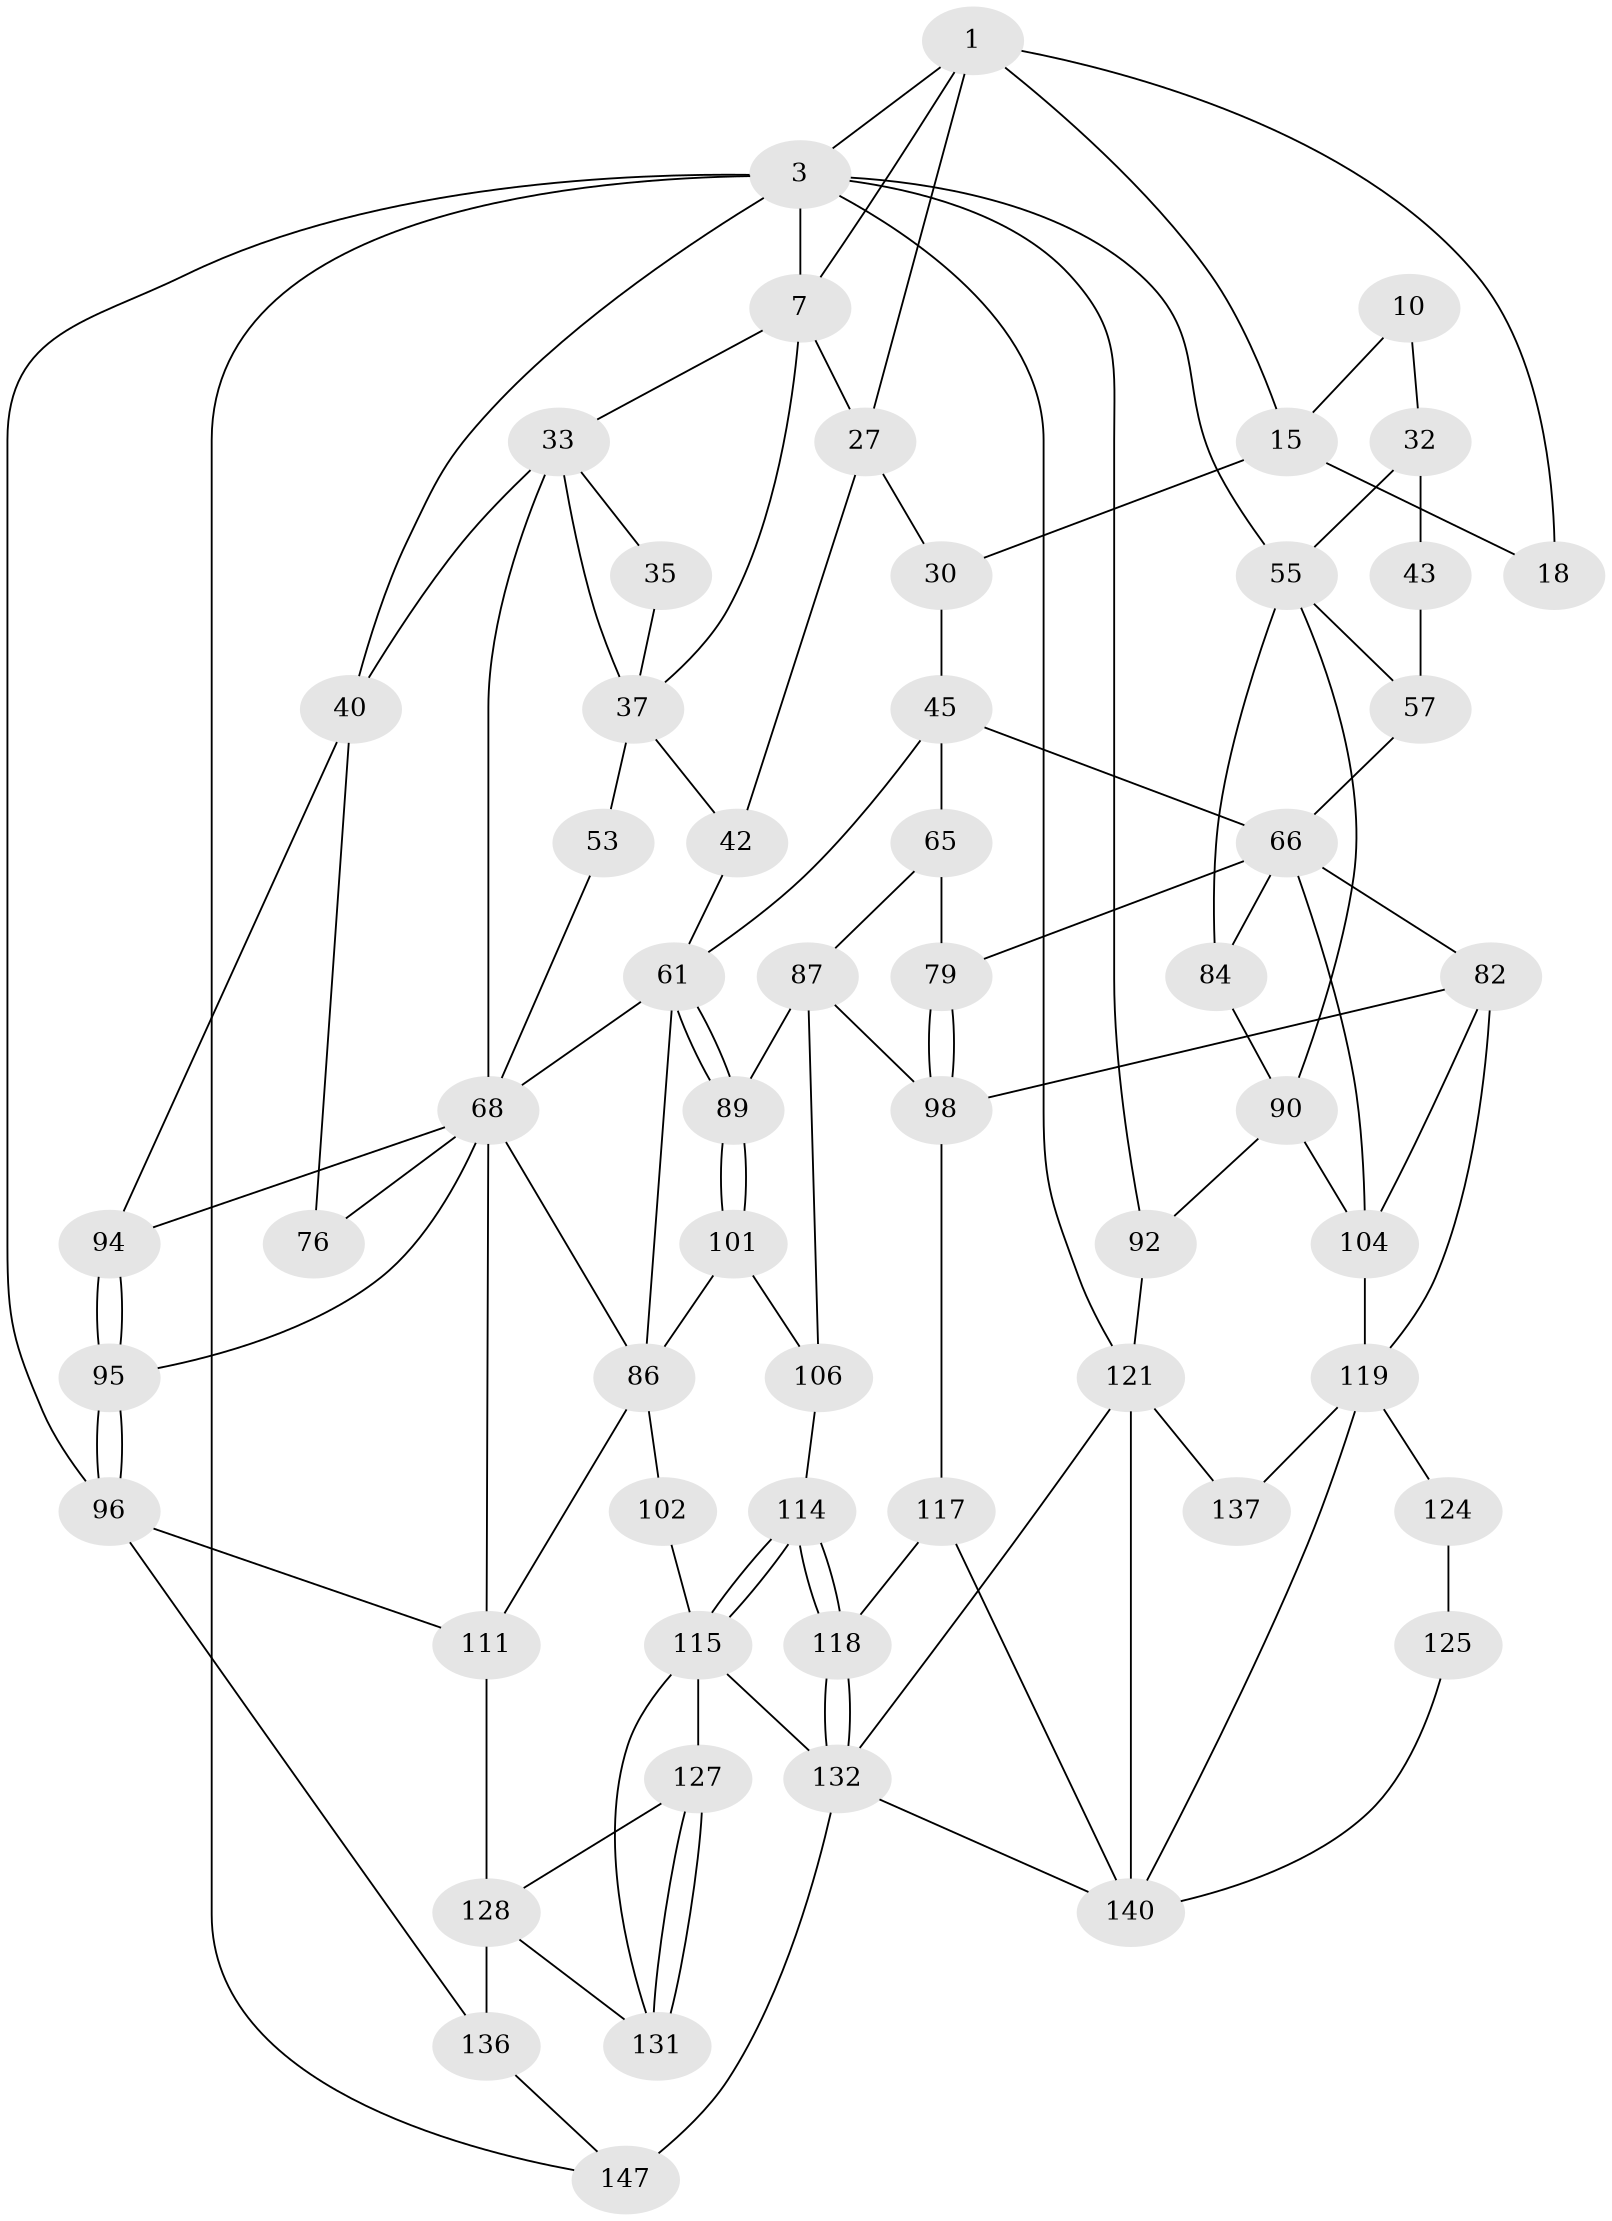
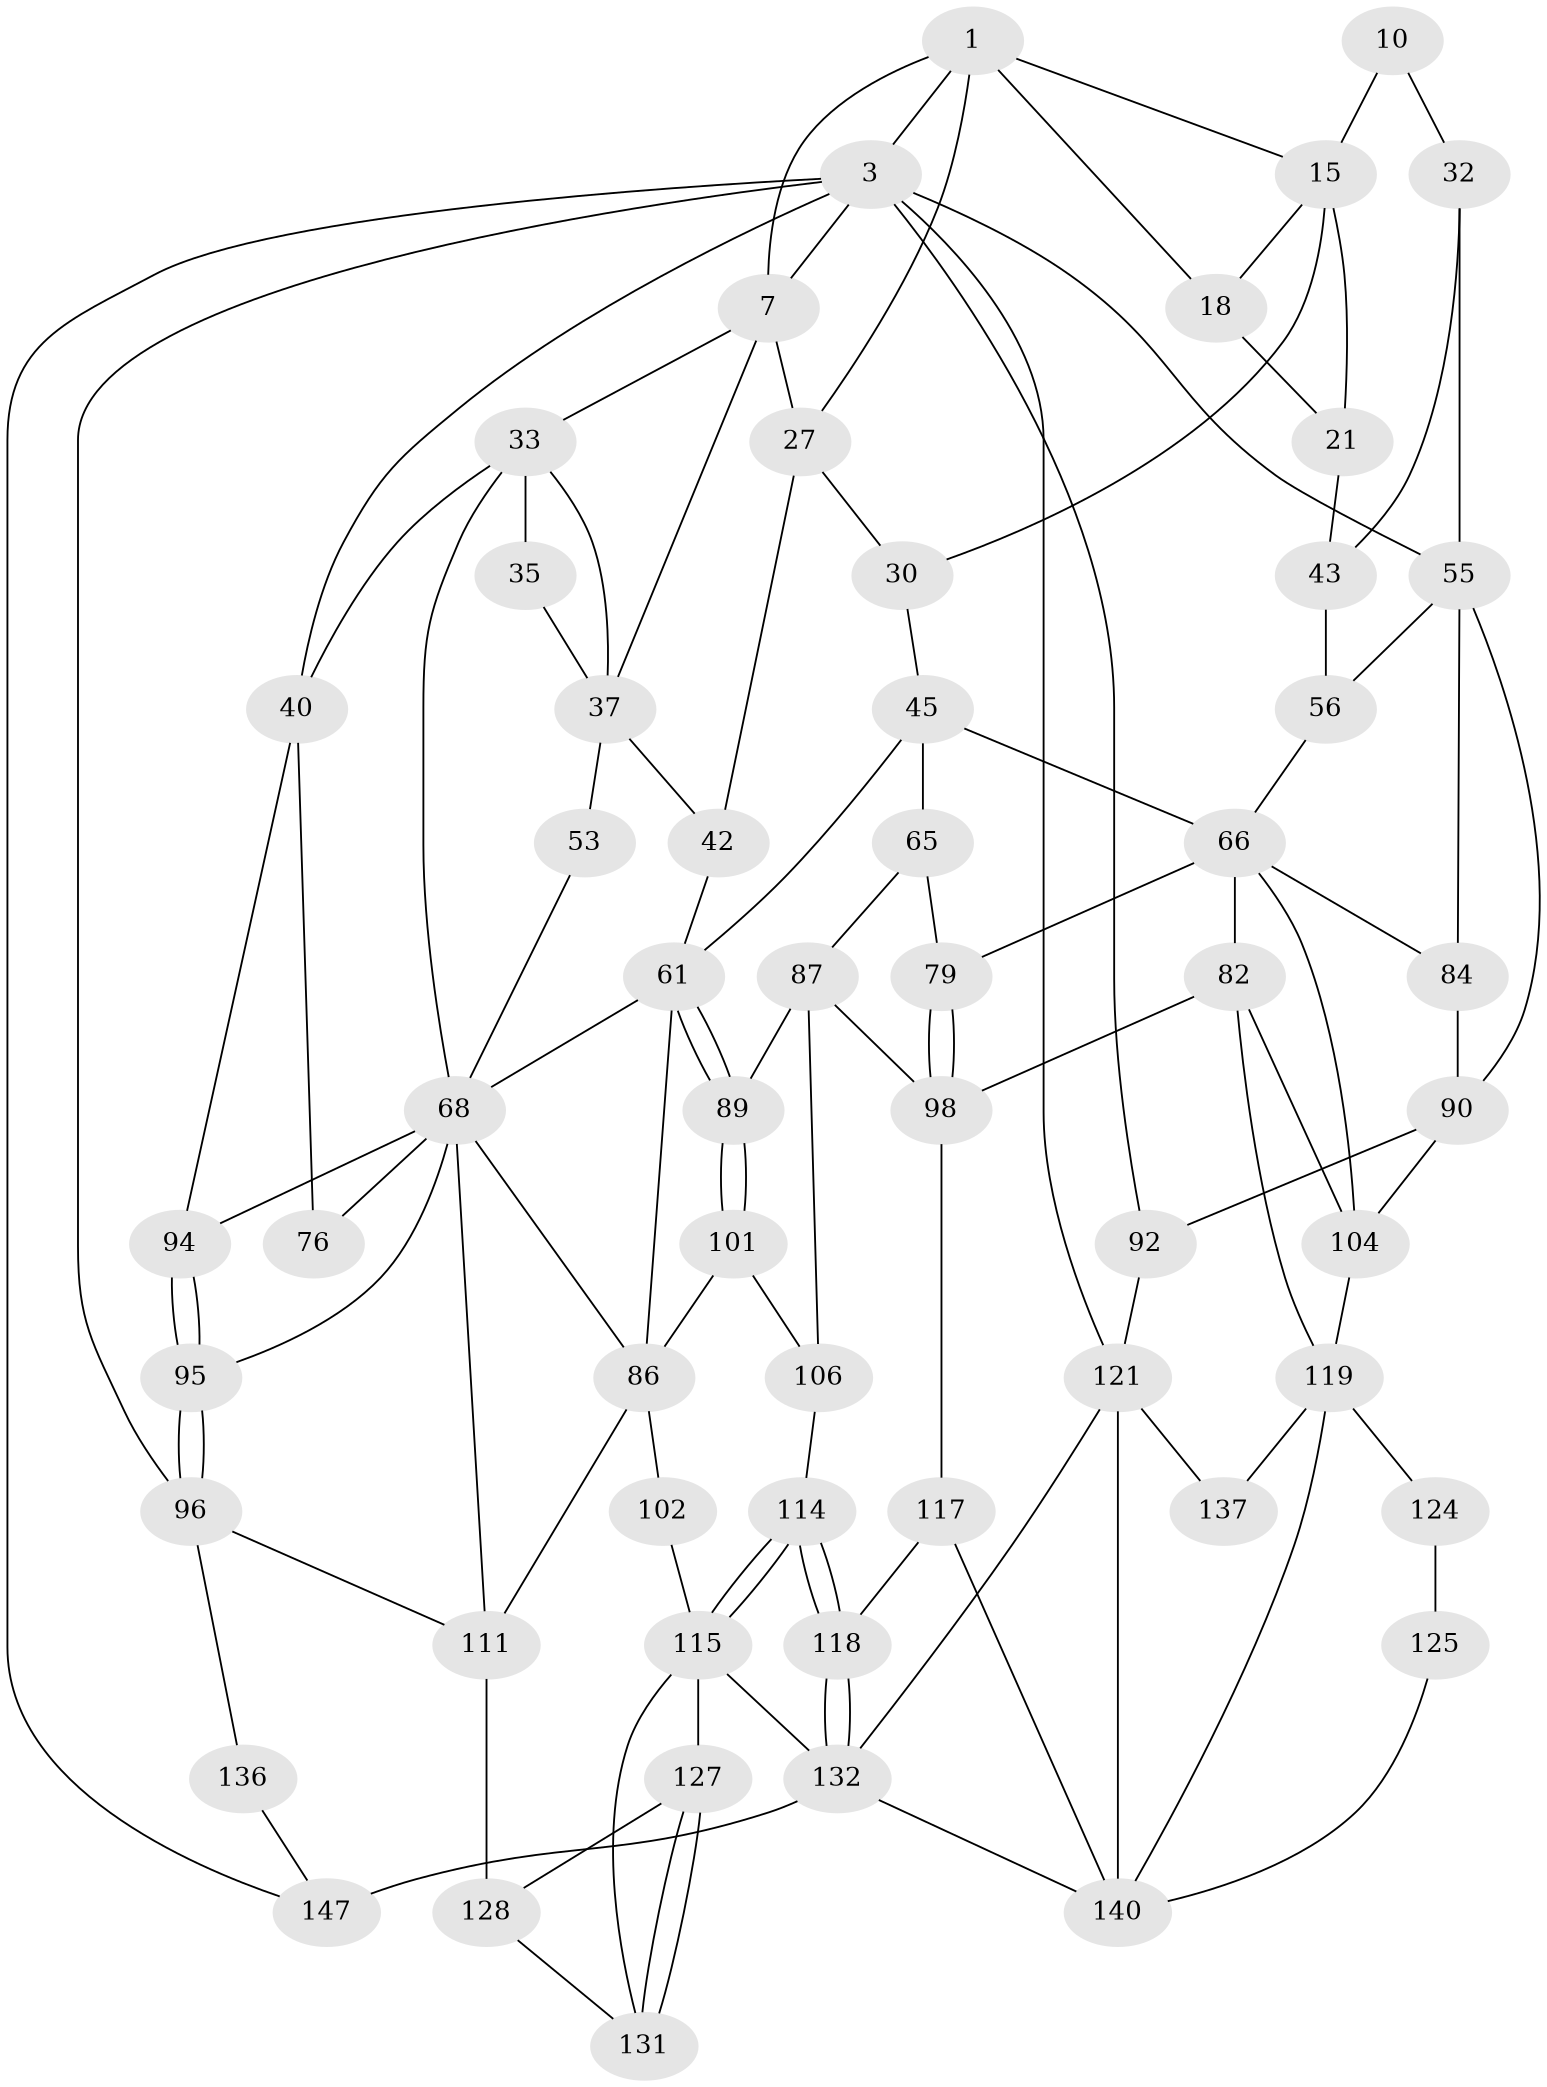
none -> (1343, 442)
(1421, 709) -> (1326, 709)
(487, 1980) -> none
